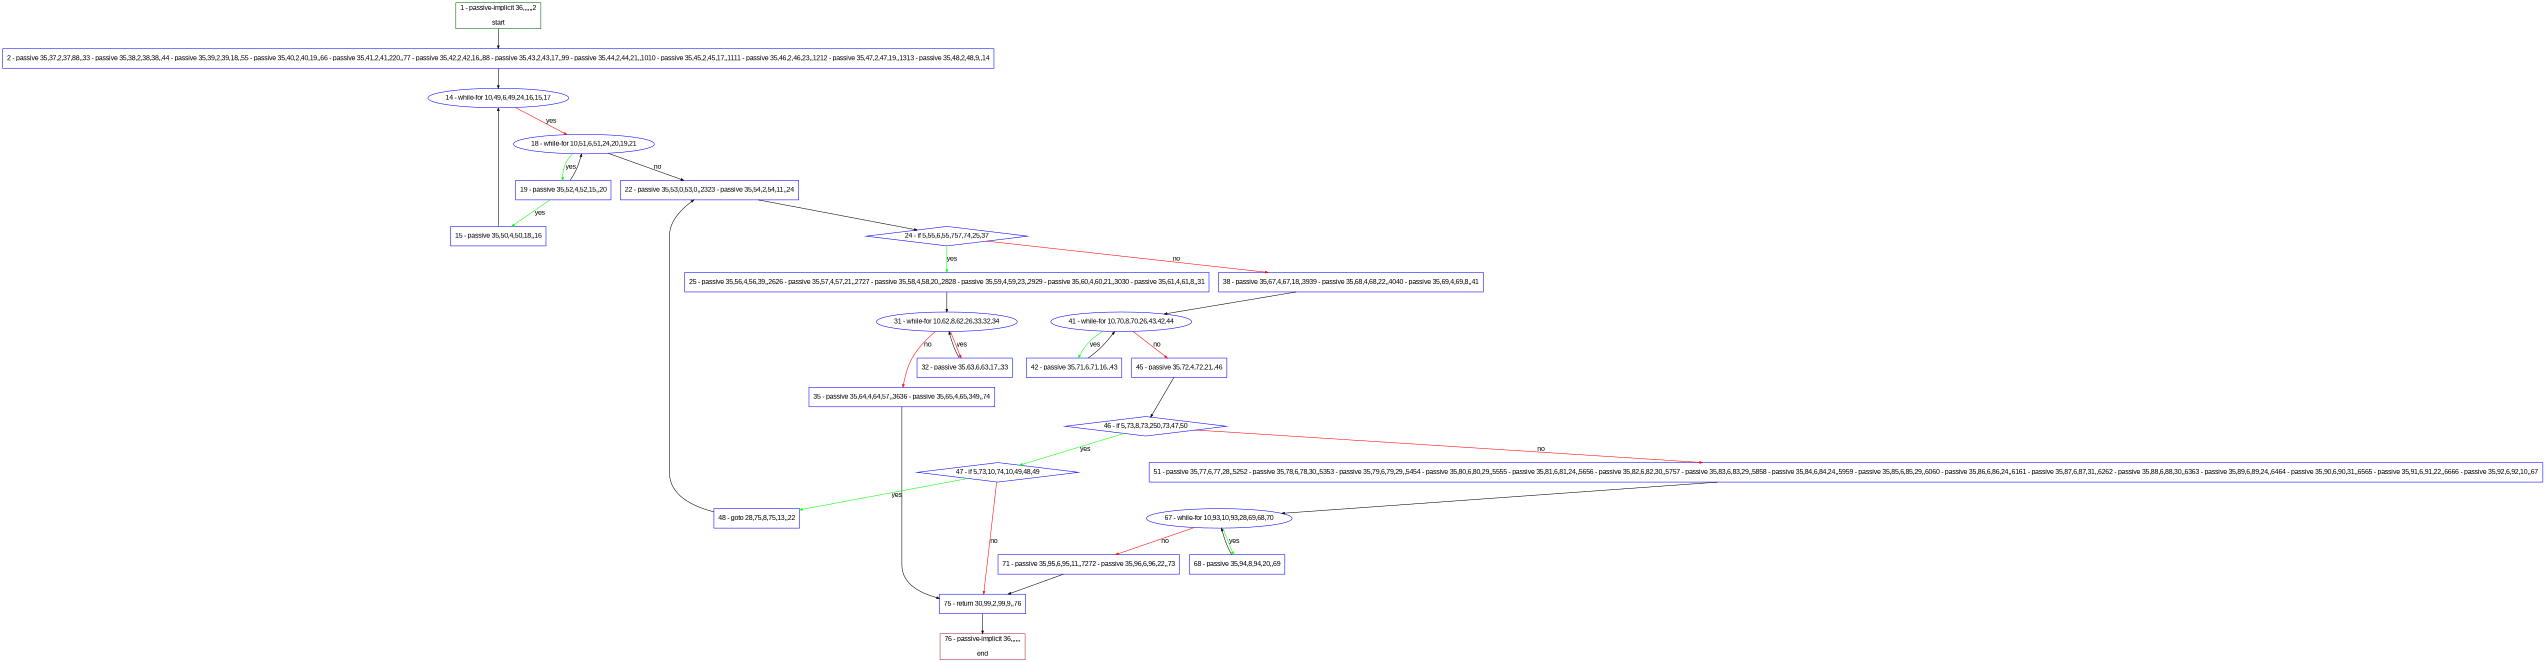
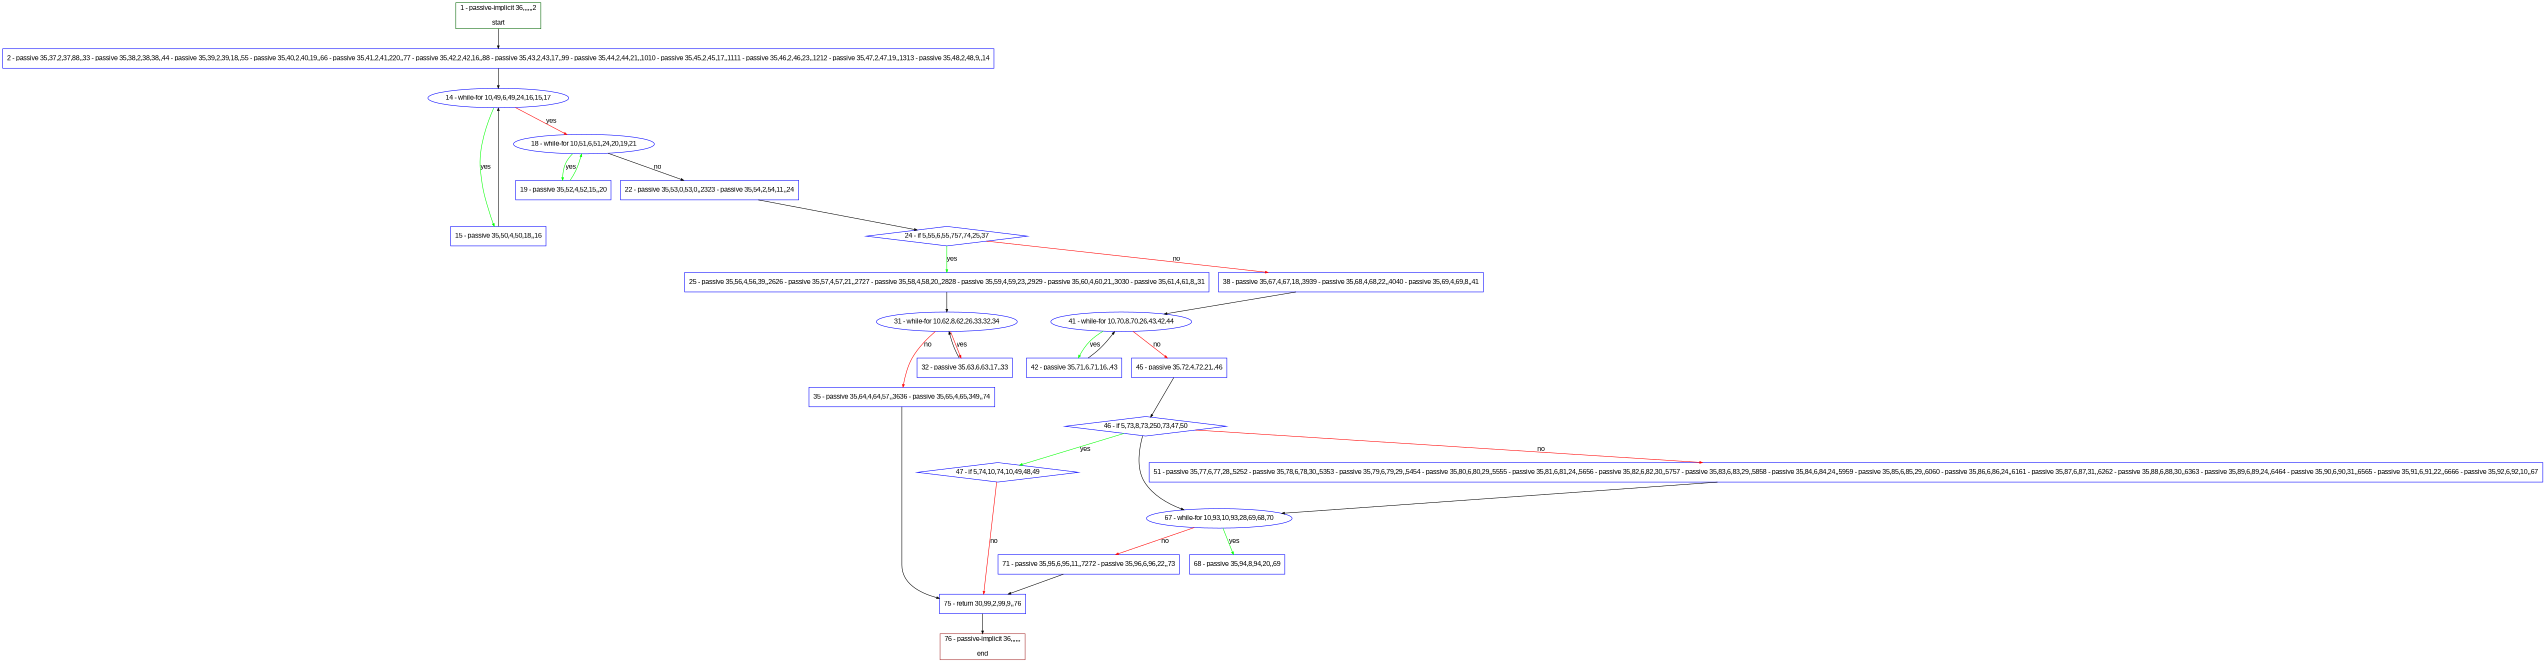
(577, 169) -> (577, 169)
(532, 212) -> (480, 166)
(998, 472) -> (998, 472)
(757, 518) -> none
(1226, 543) -> (1144, 482)
